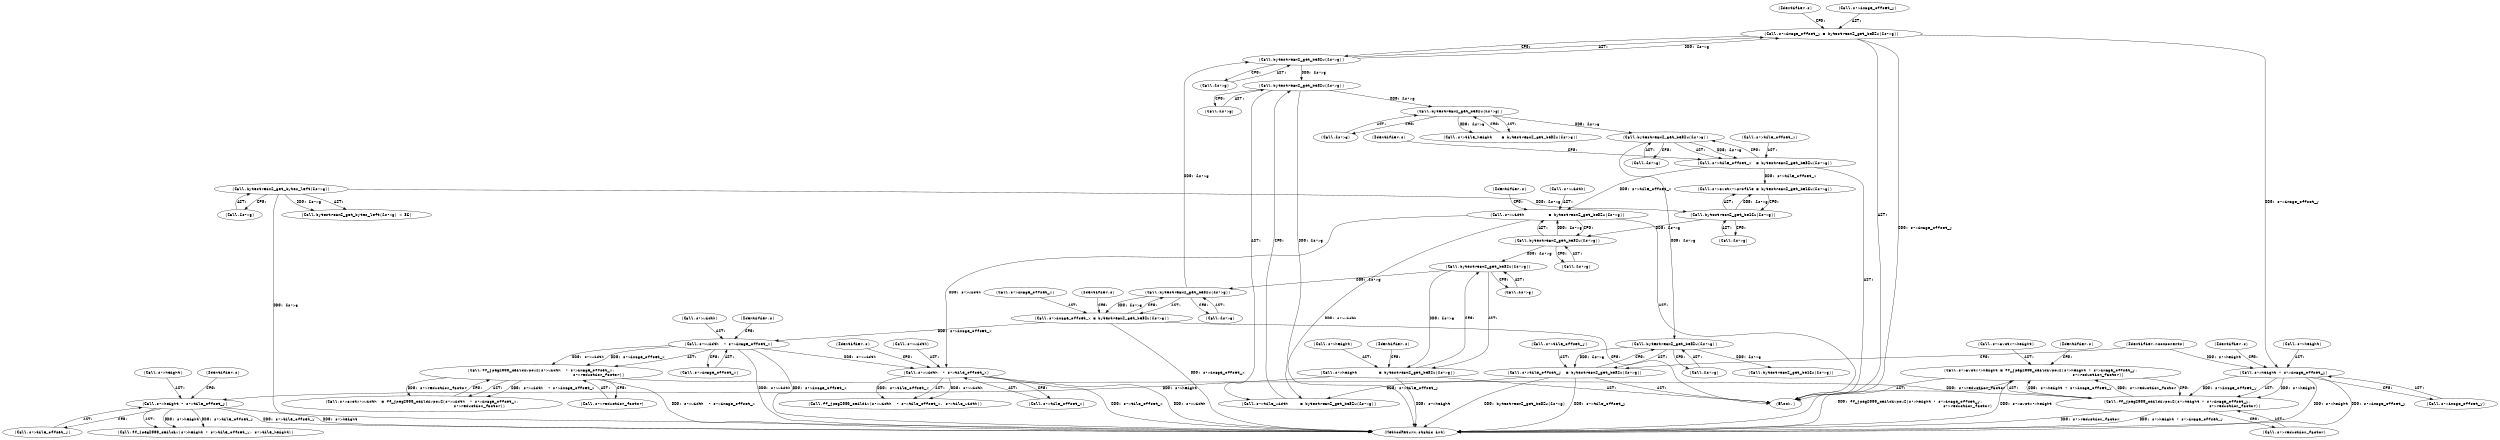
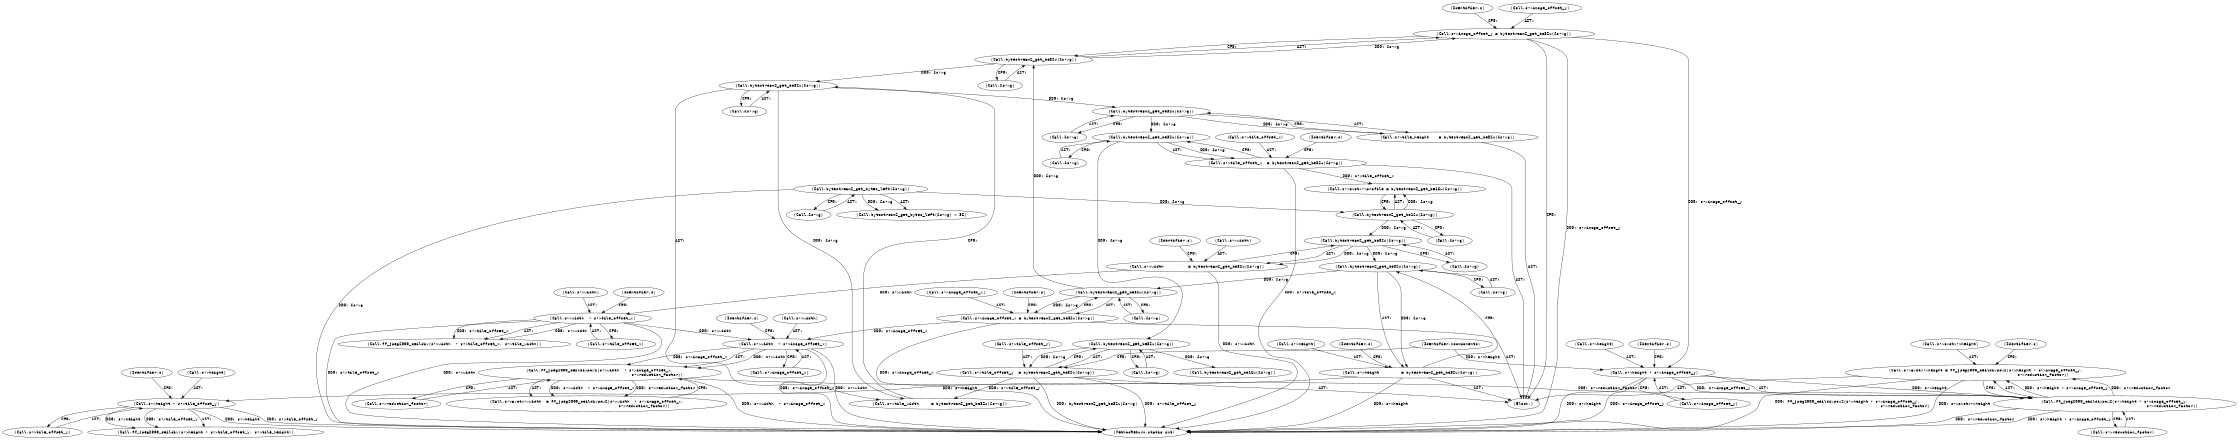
(1636, 179) -> (1267, 352)
(1884, 215) -> (1553, 215)
(1732, 335) -> (1526, 255)
(1617, 357) -> (1512, 357)
(836, 358) -> (686, 331)
